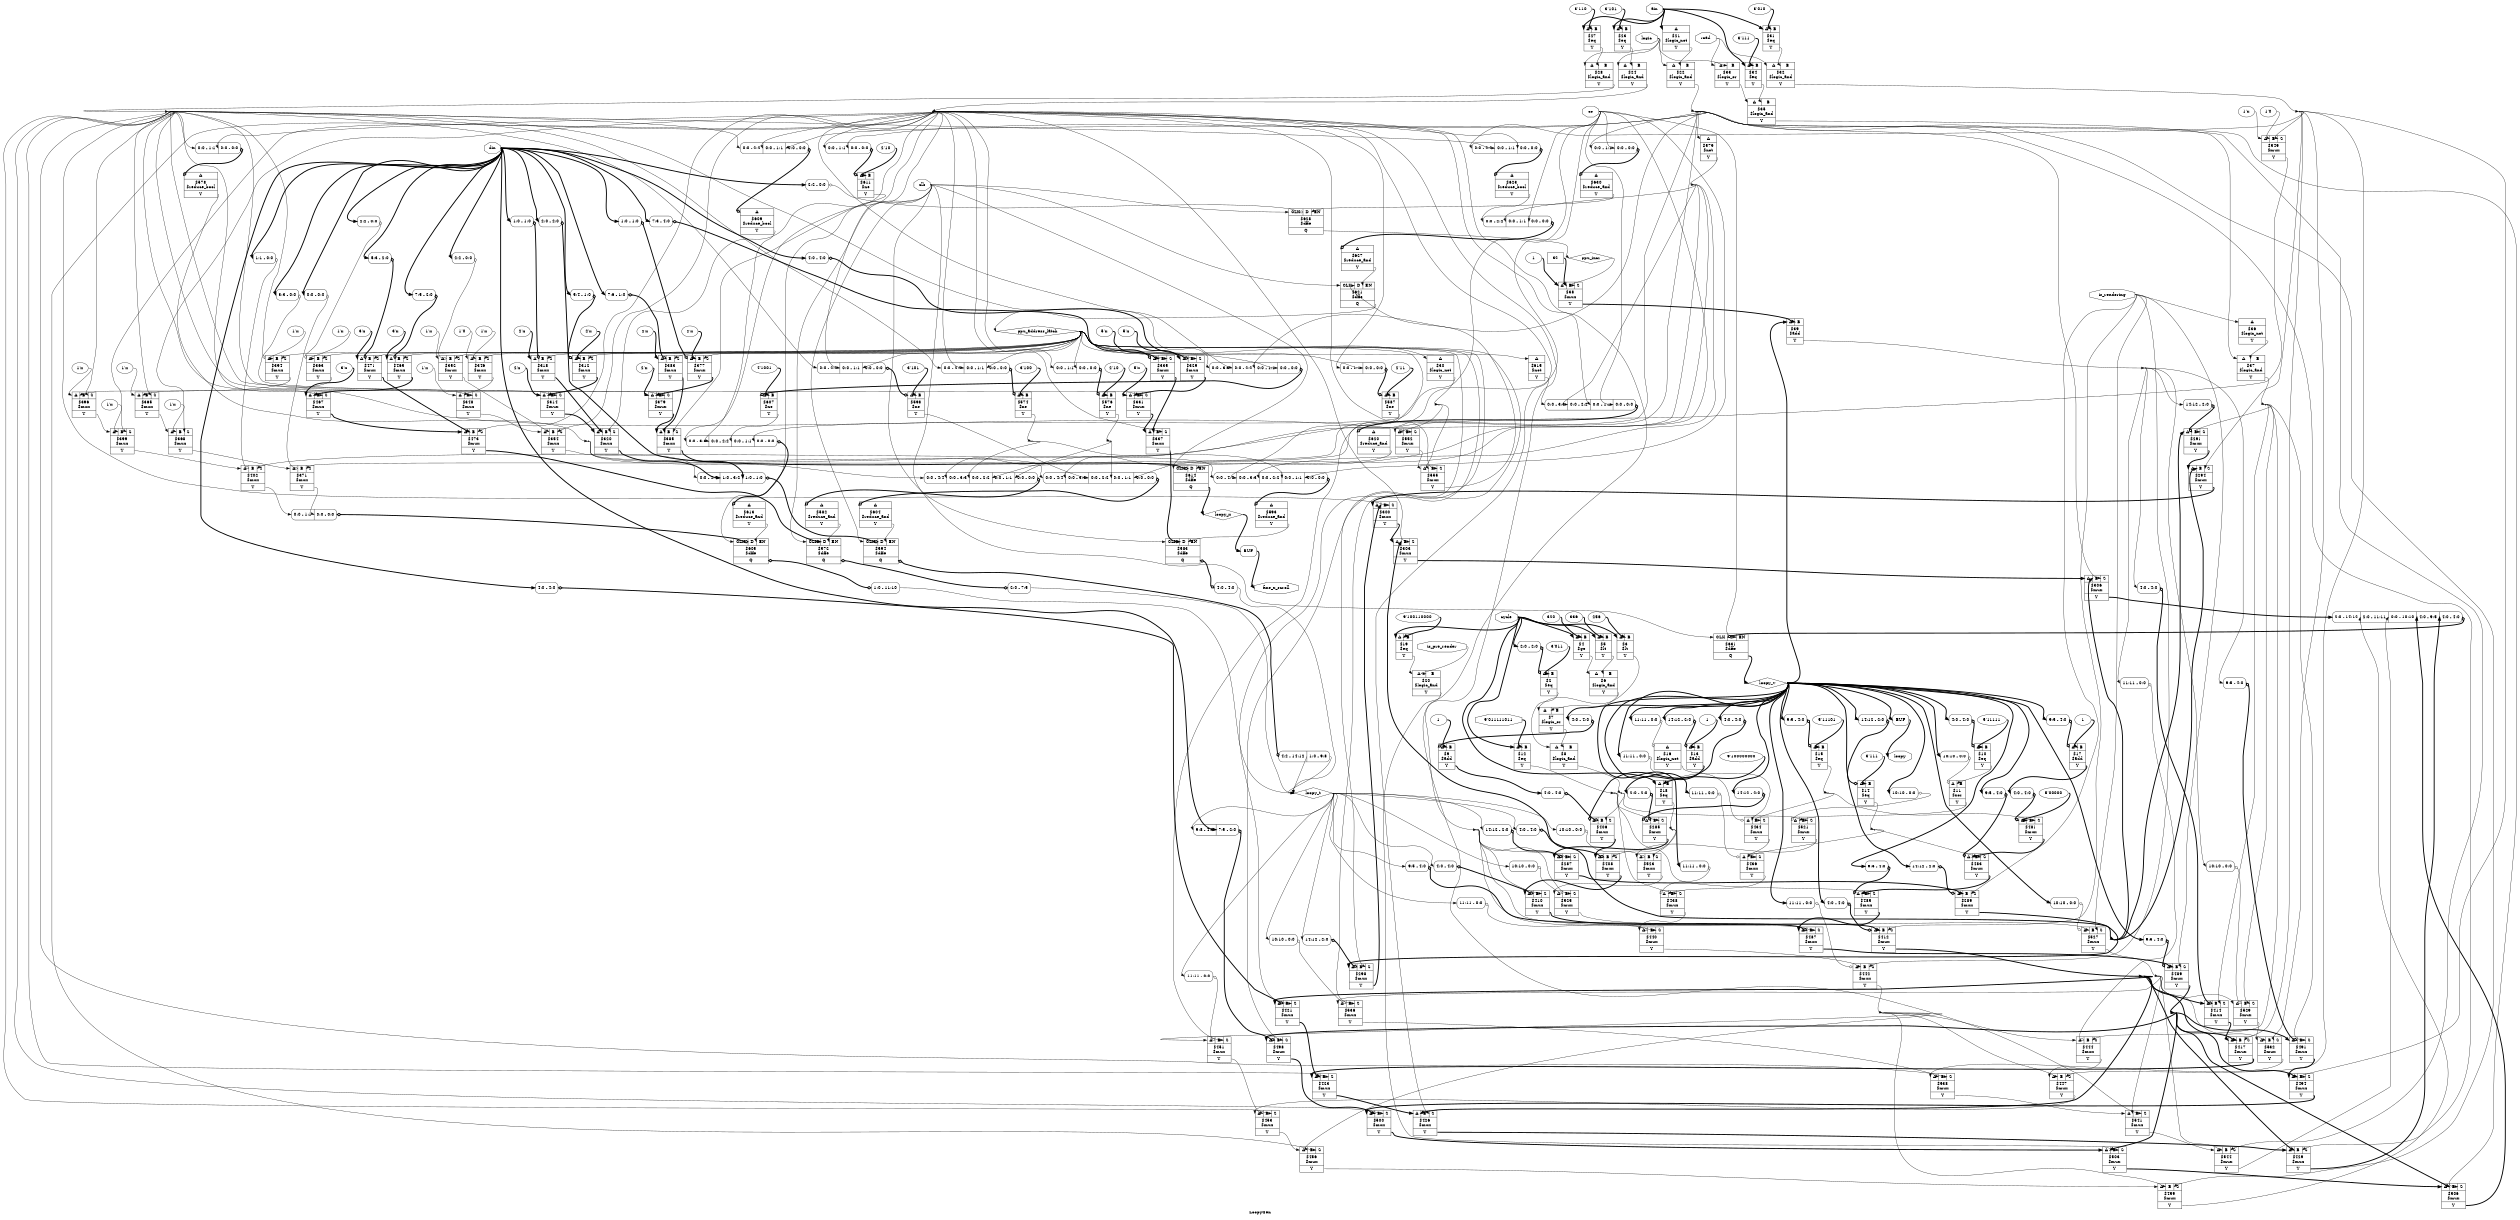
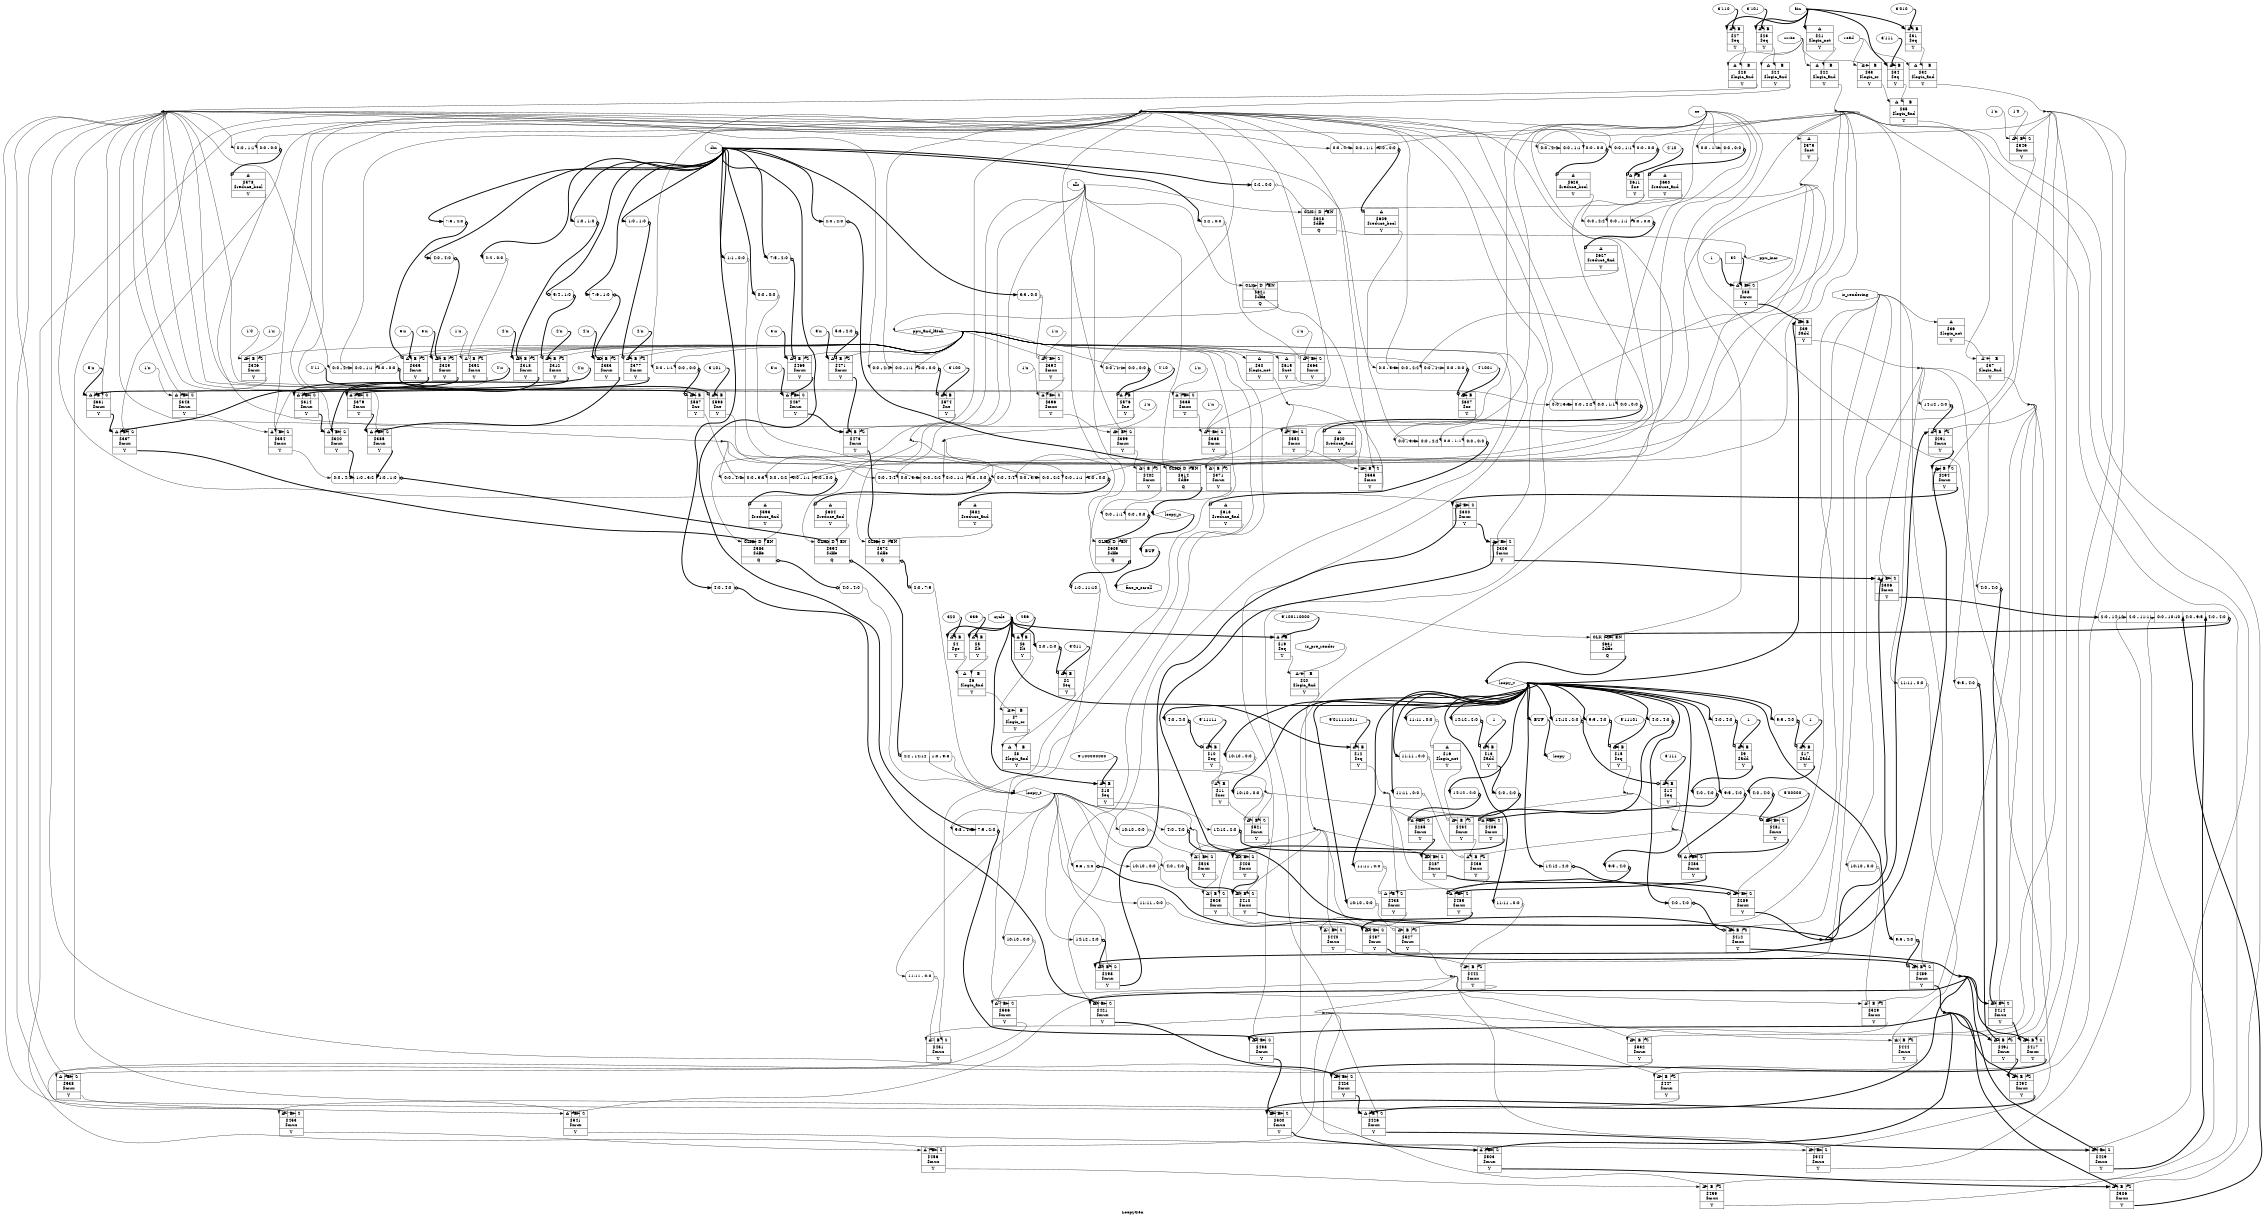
(1647, 38) -> (1789, 38)
(418, 178) -> none
(562, 204) -> (614, 189)
(1038, 331) -> (928, 331)
